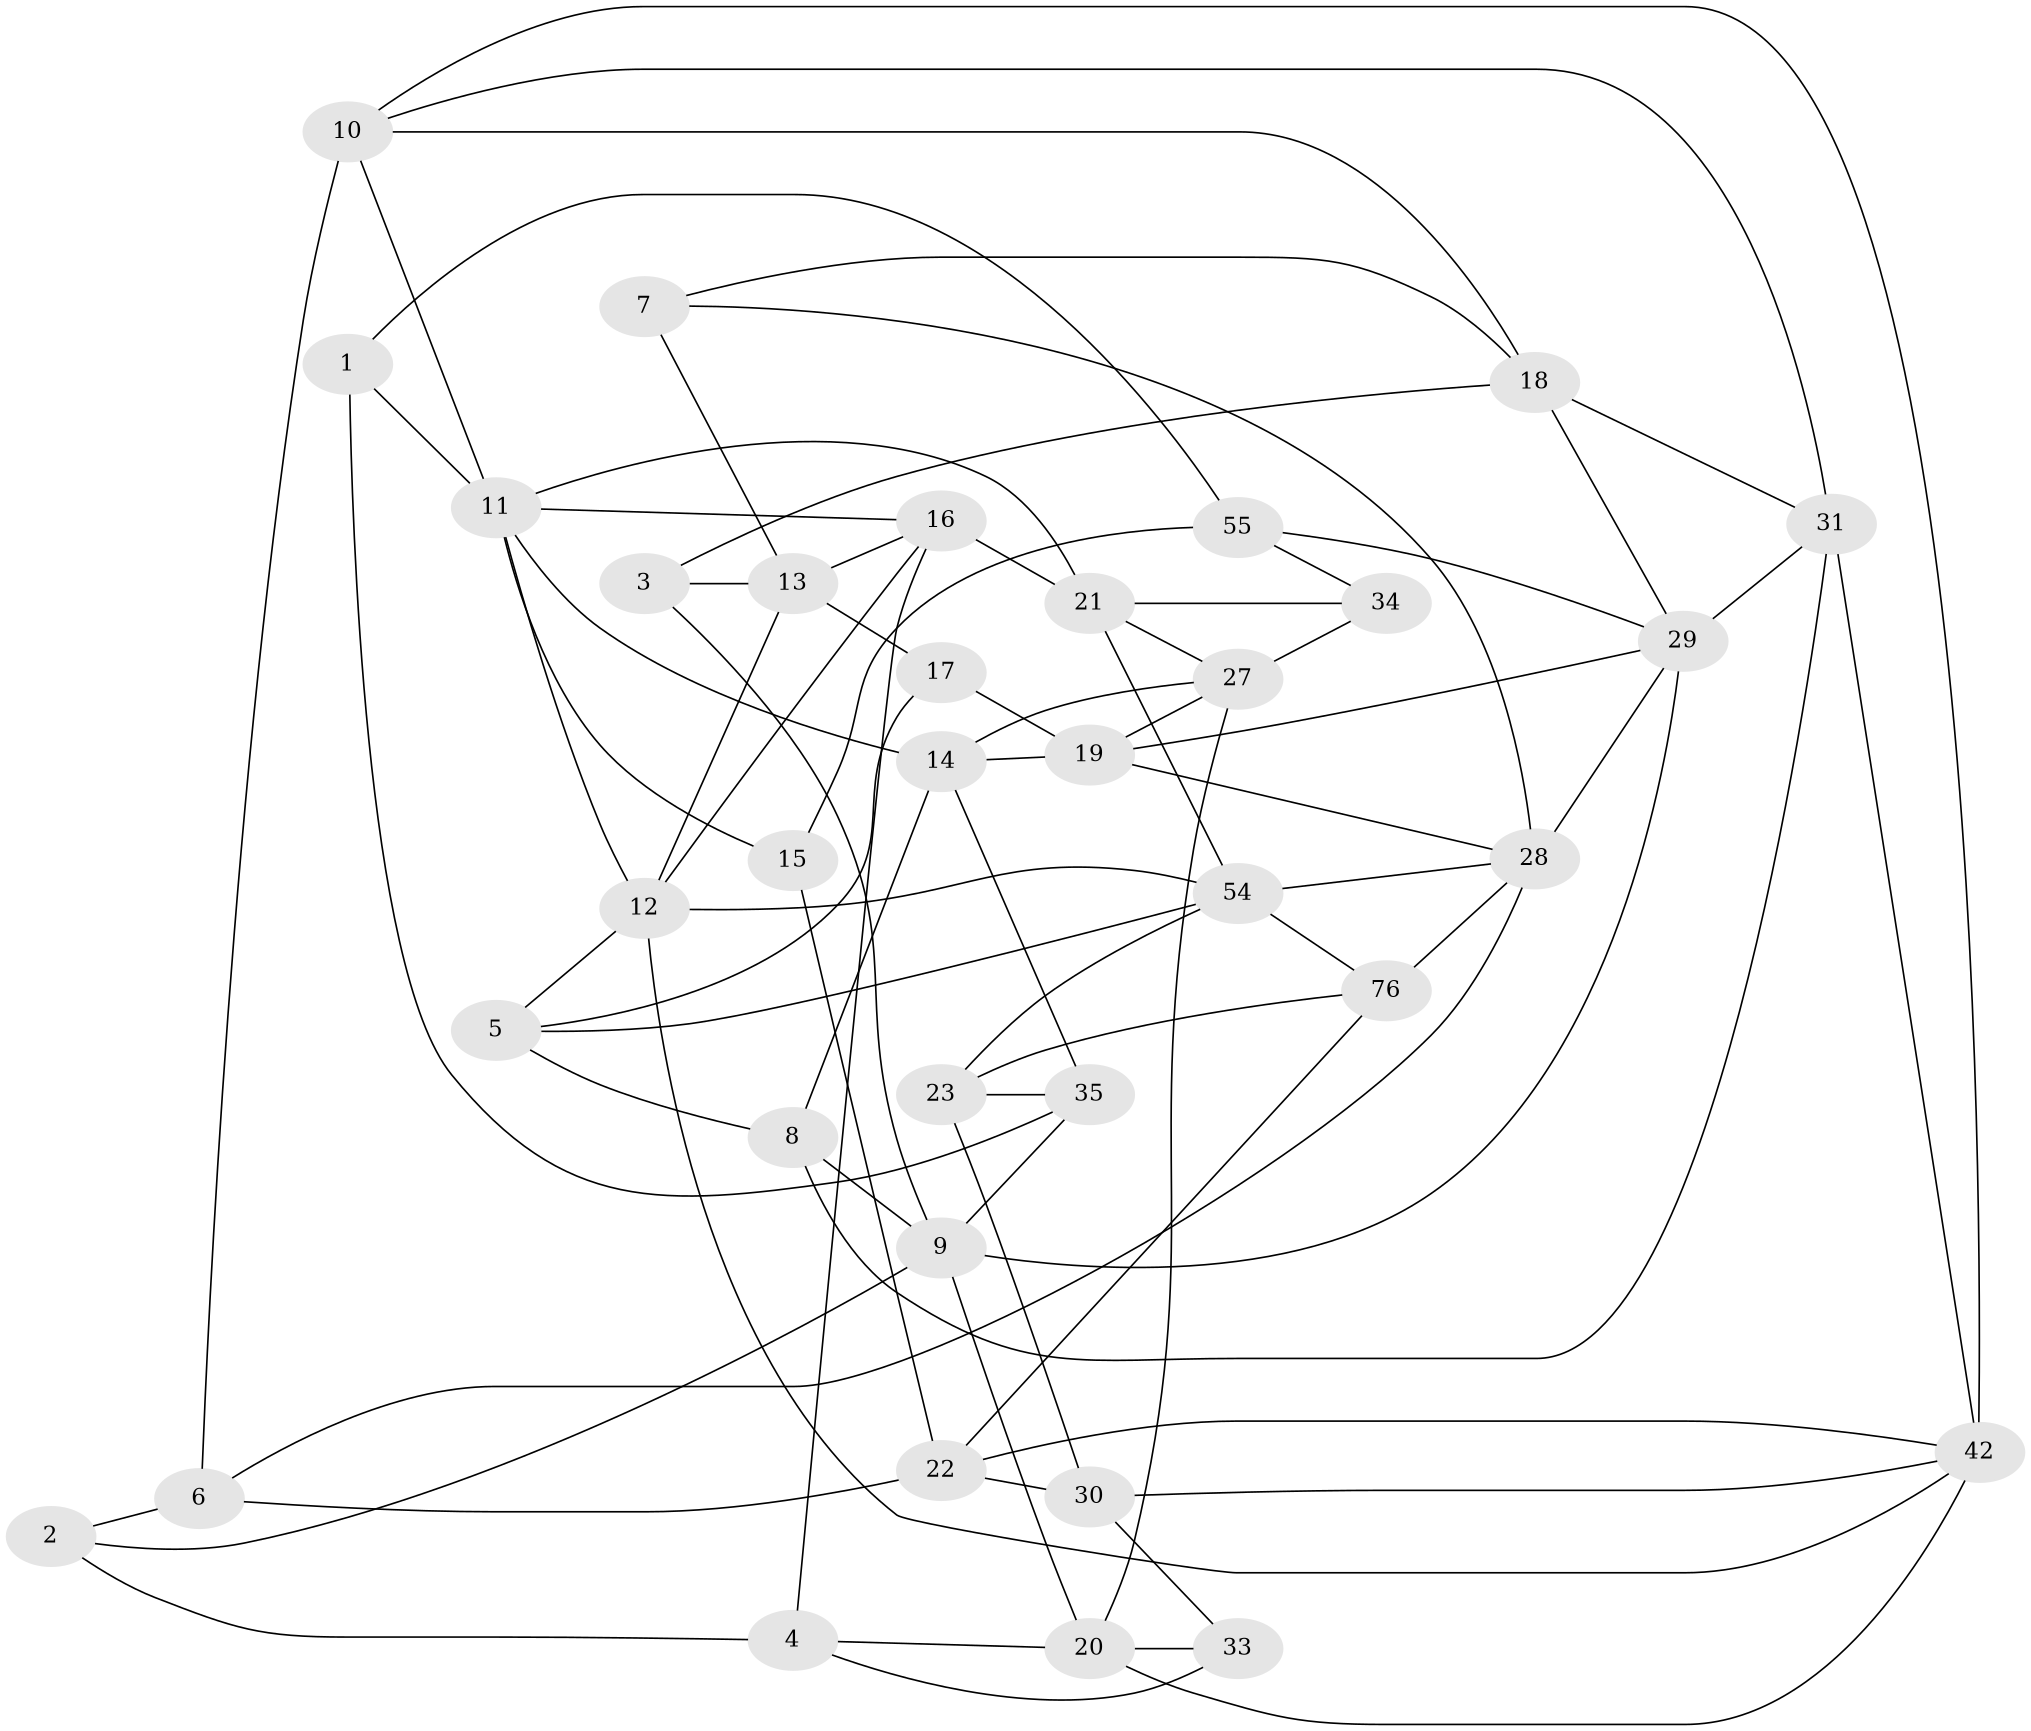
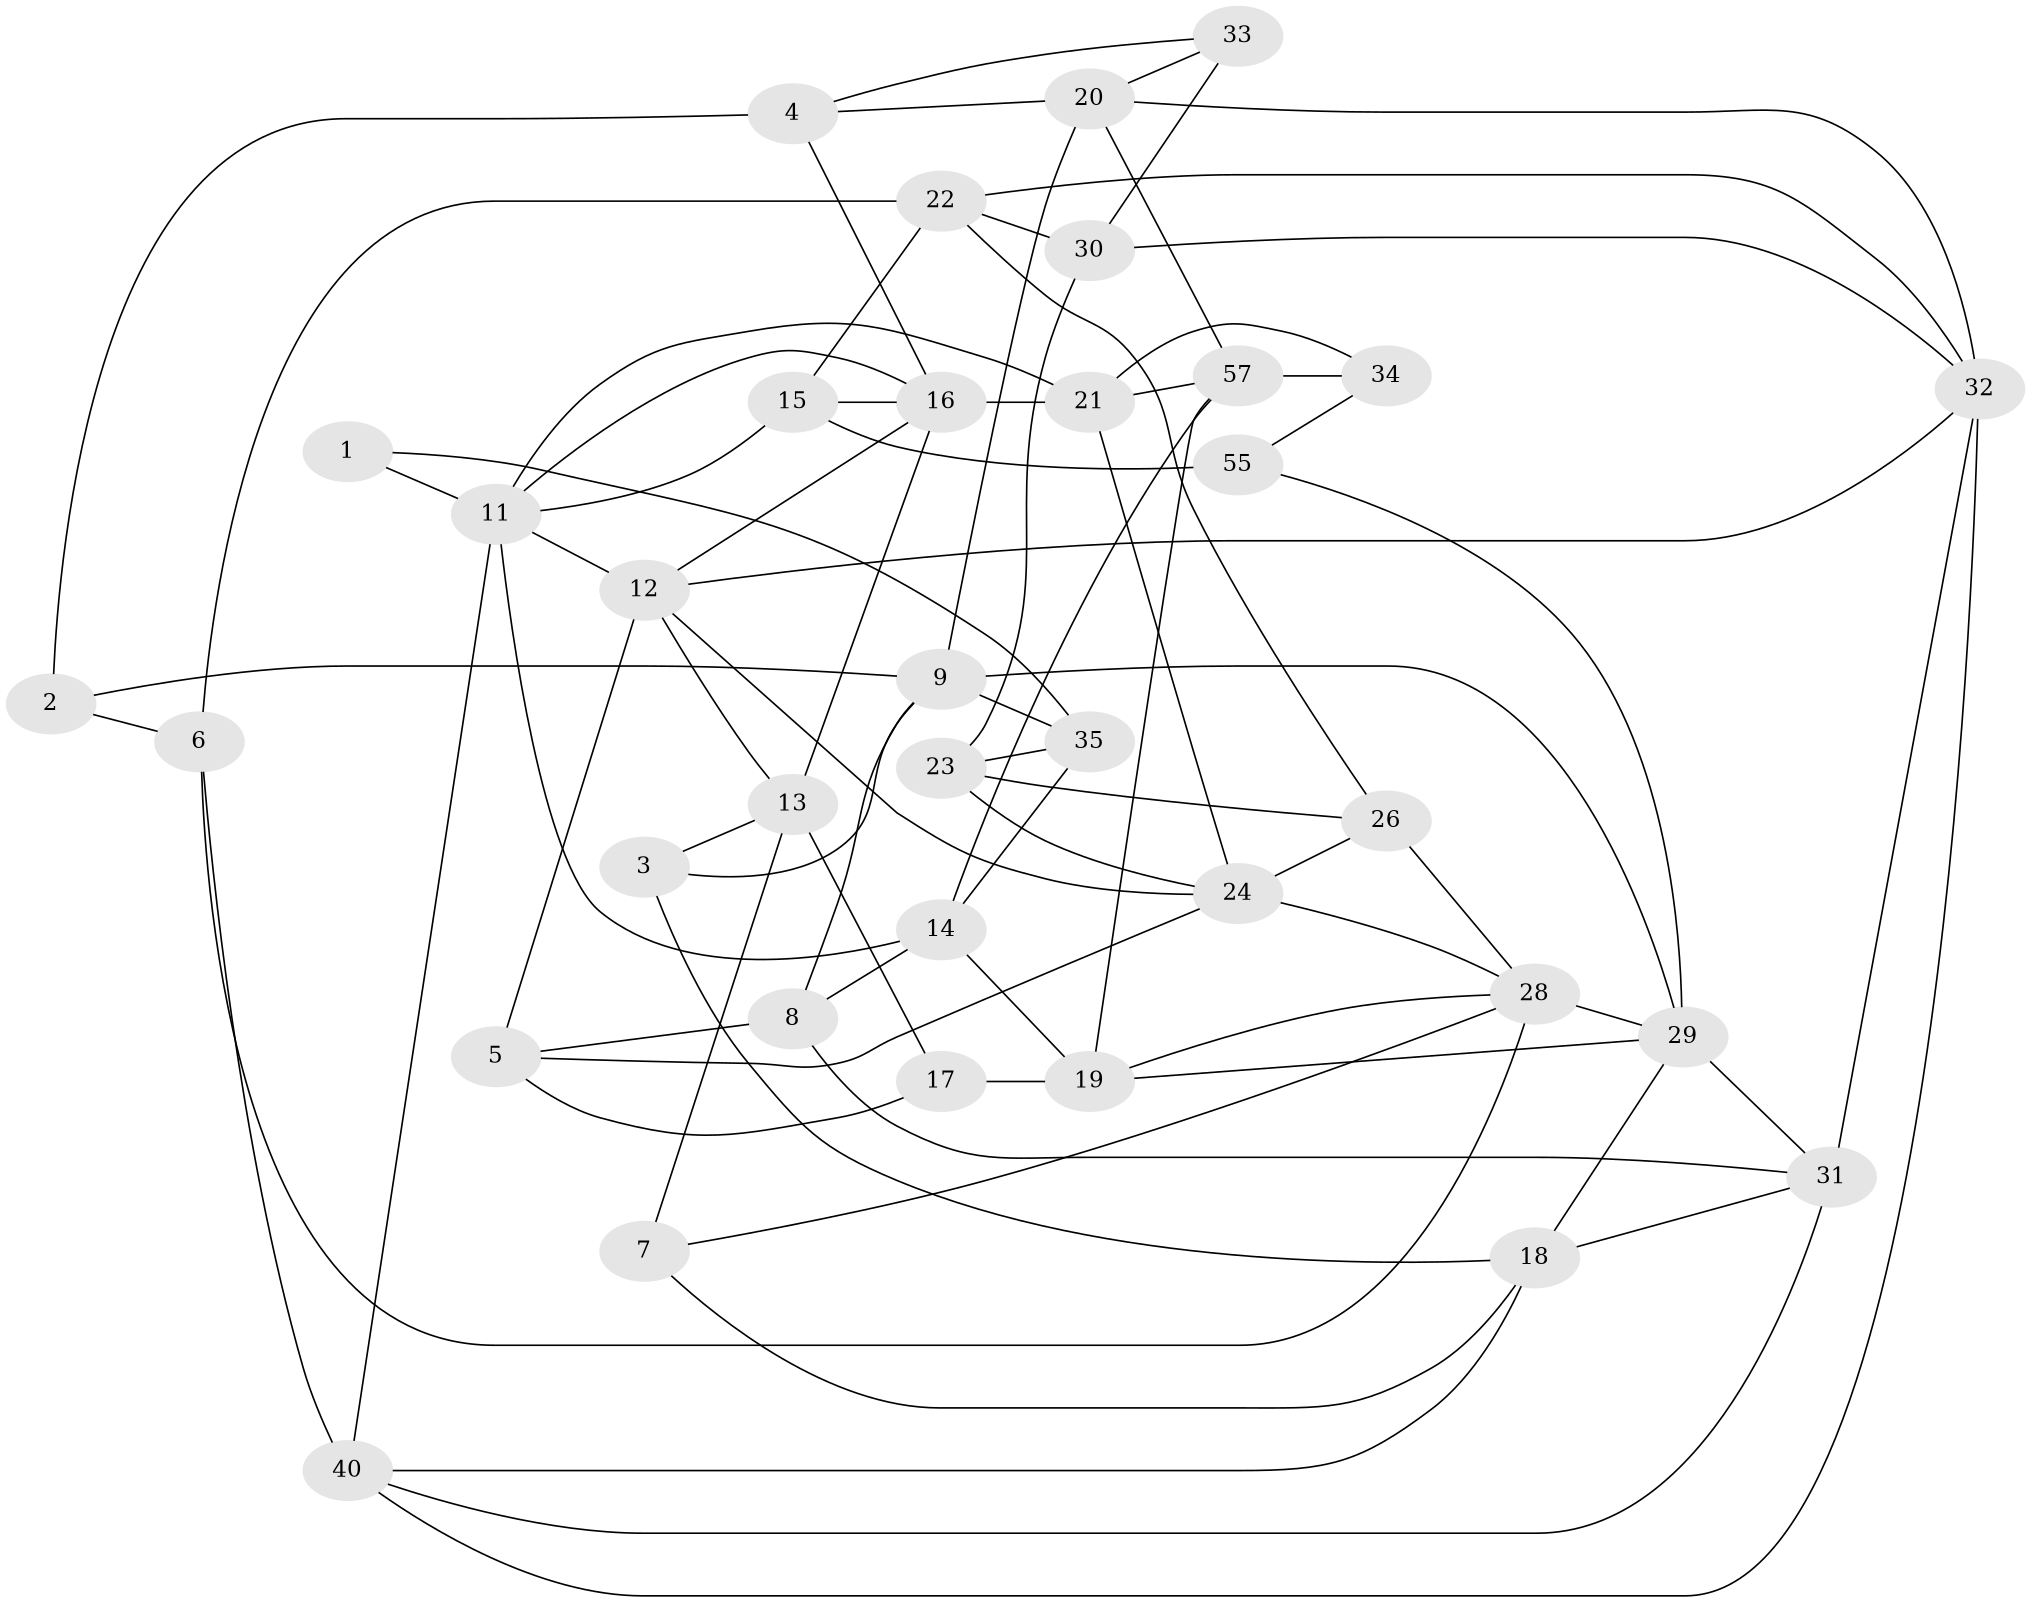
(348, 132) -> (348, 1471)
(833, 200) -> none
none -> (867, 402)
(1238, 679) -> (1238, 376)
(1238, 894) -> (1238, 894)
(1386, 991) -> (1386, 821)
(1980, 1452) -> (1980, 389)
